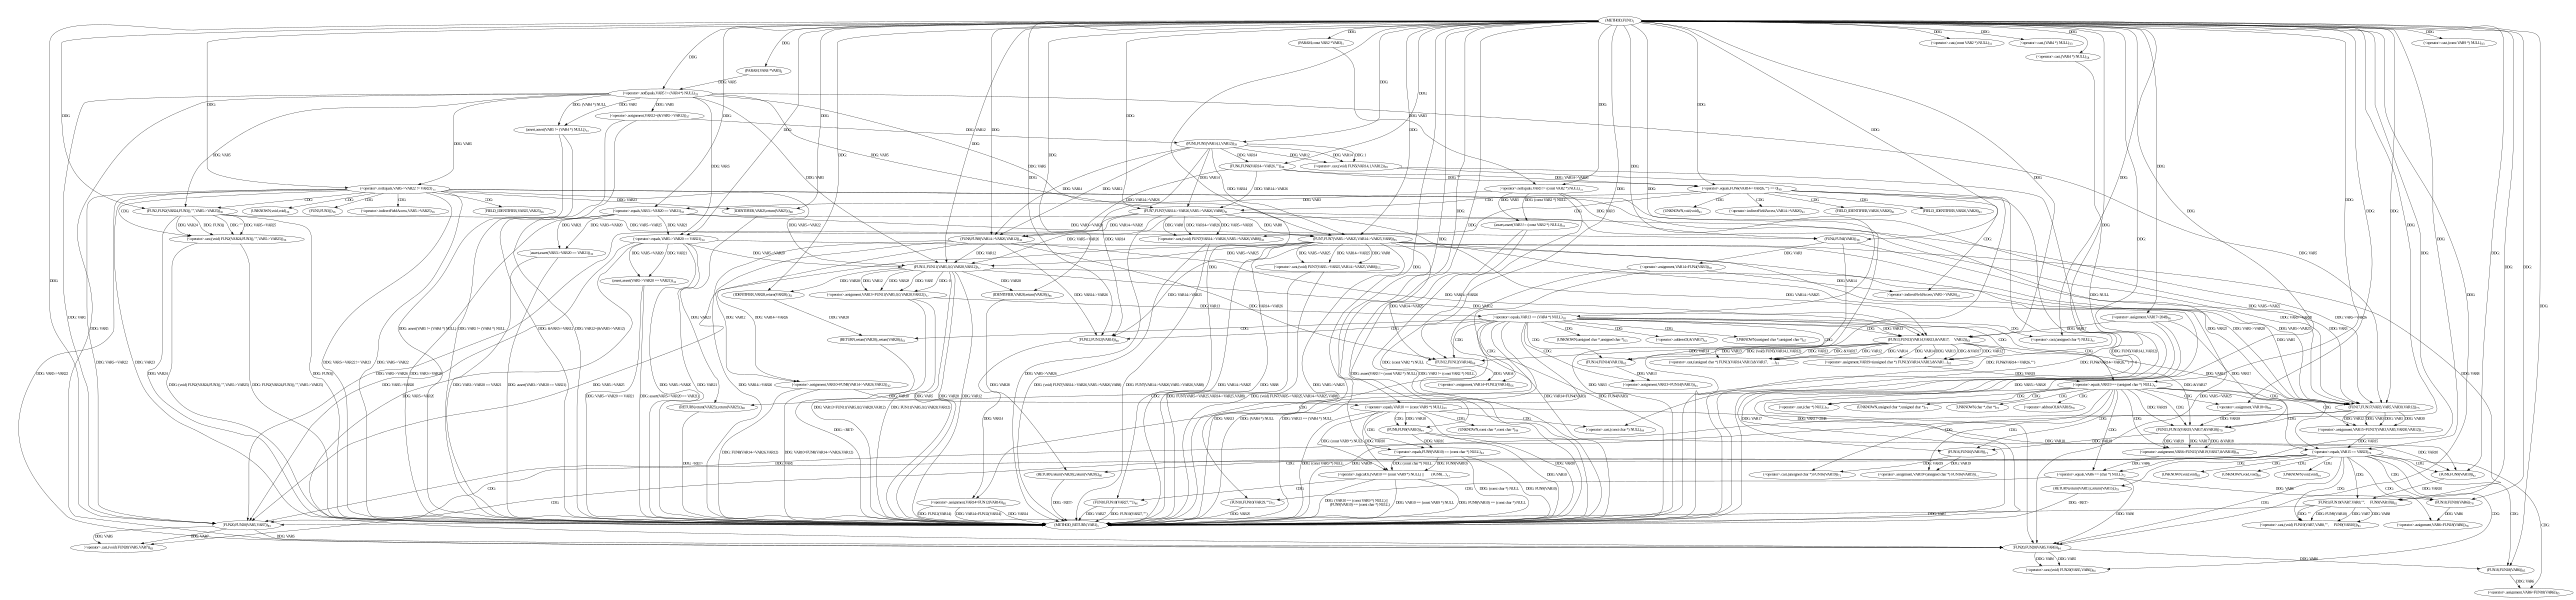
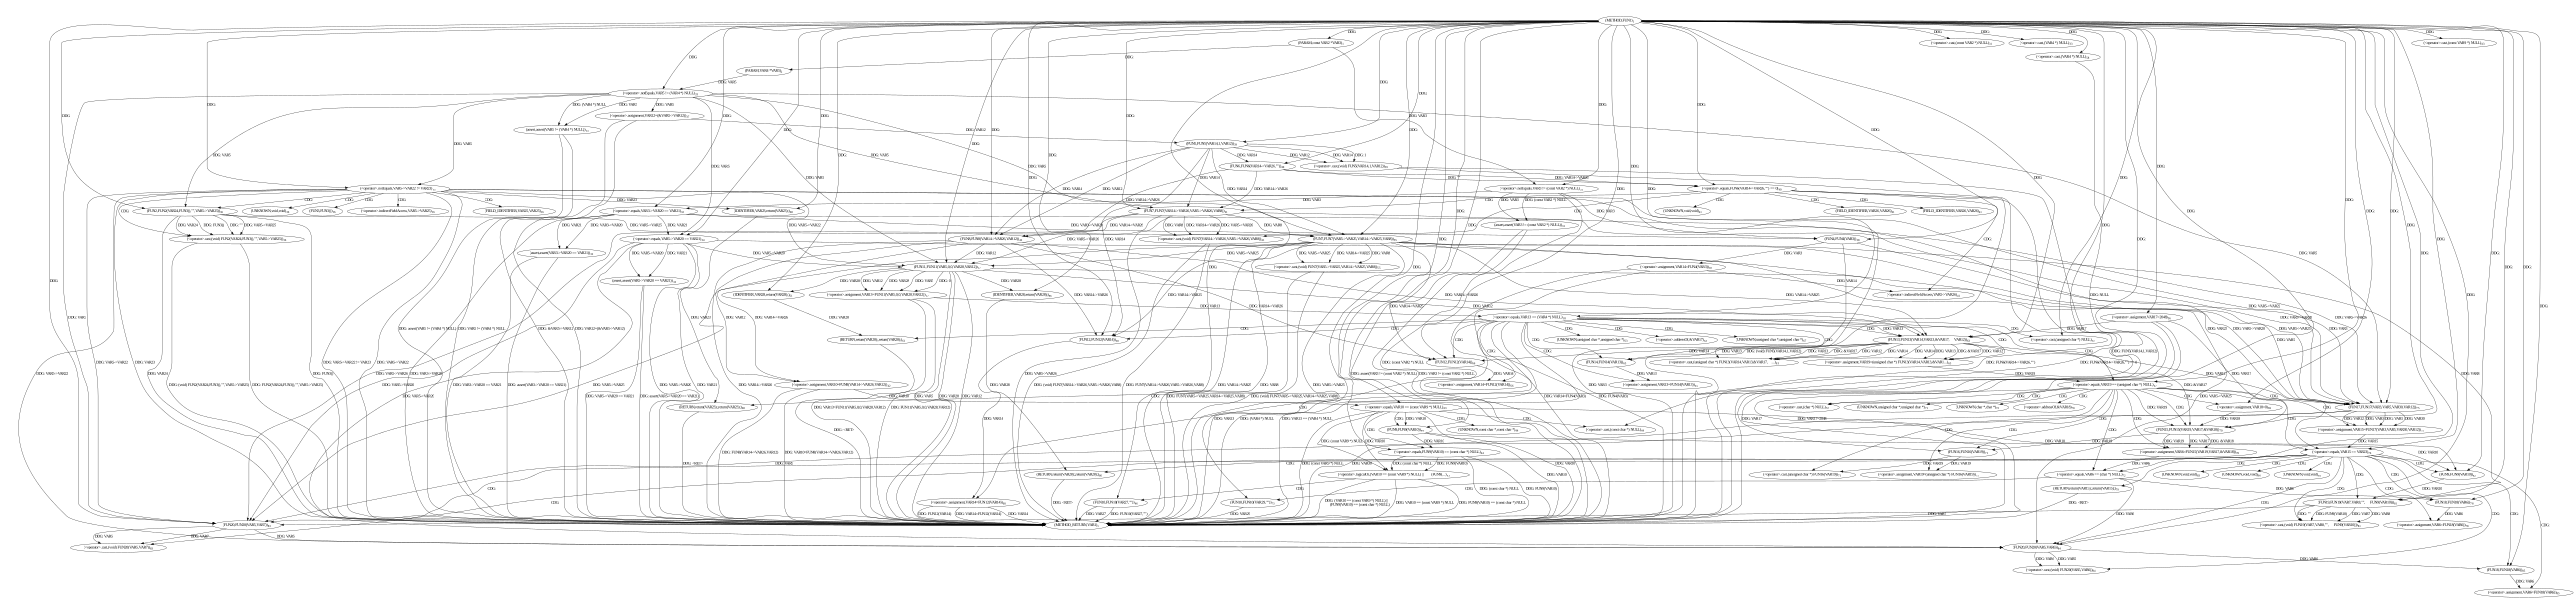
(1174, 23) -> (1041, 57)
(1767, 211) -> none
(2188, 317) -> none
(593, 542) -> none
